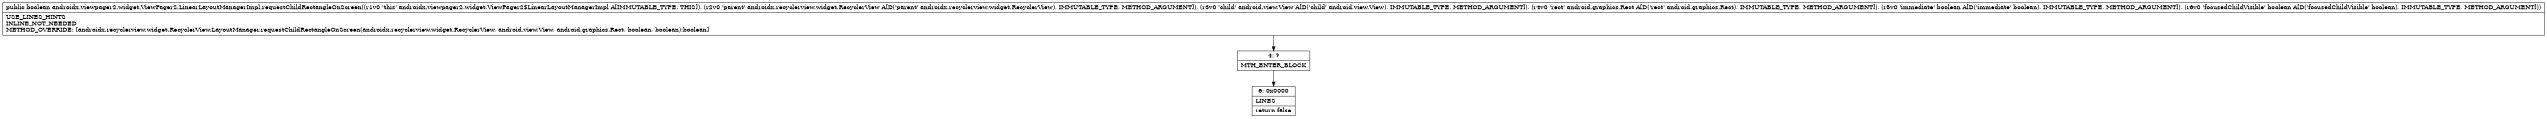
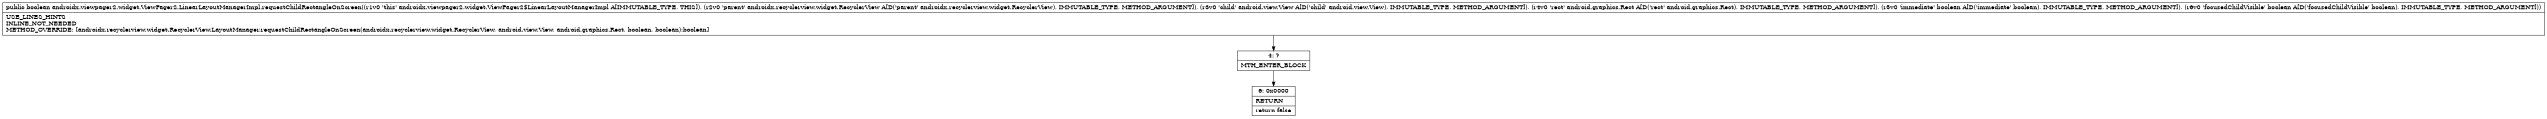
(1266, 101) -> (1269, 101)
